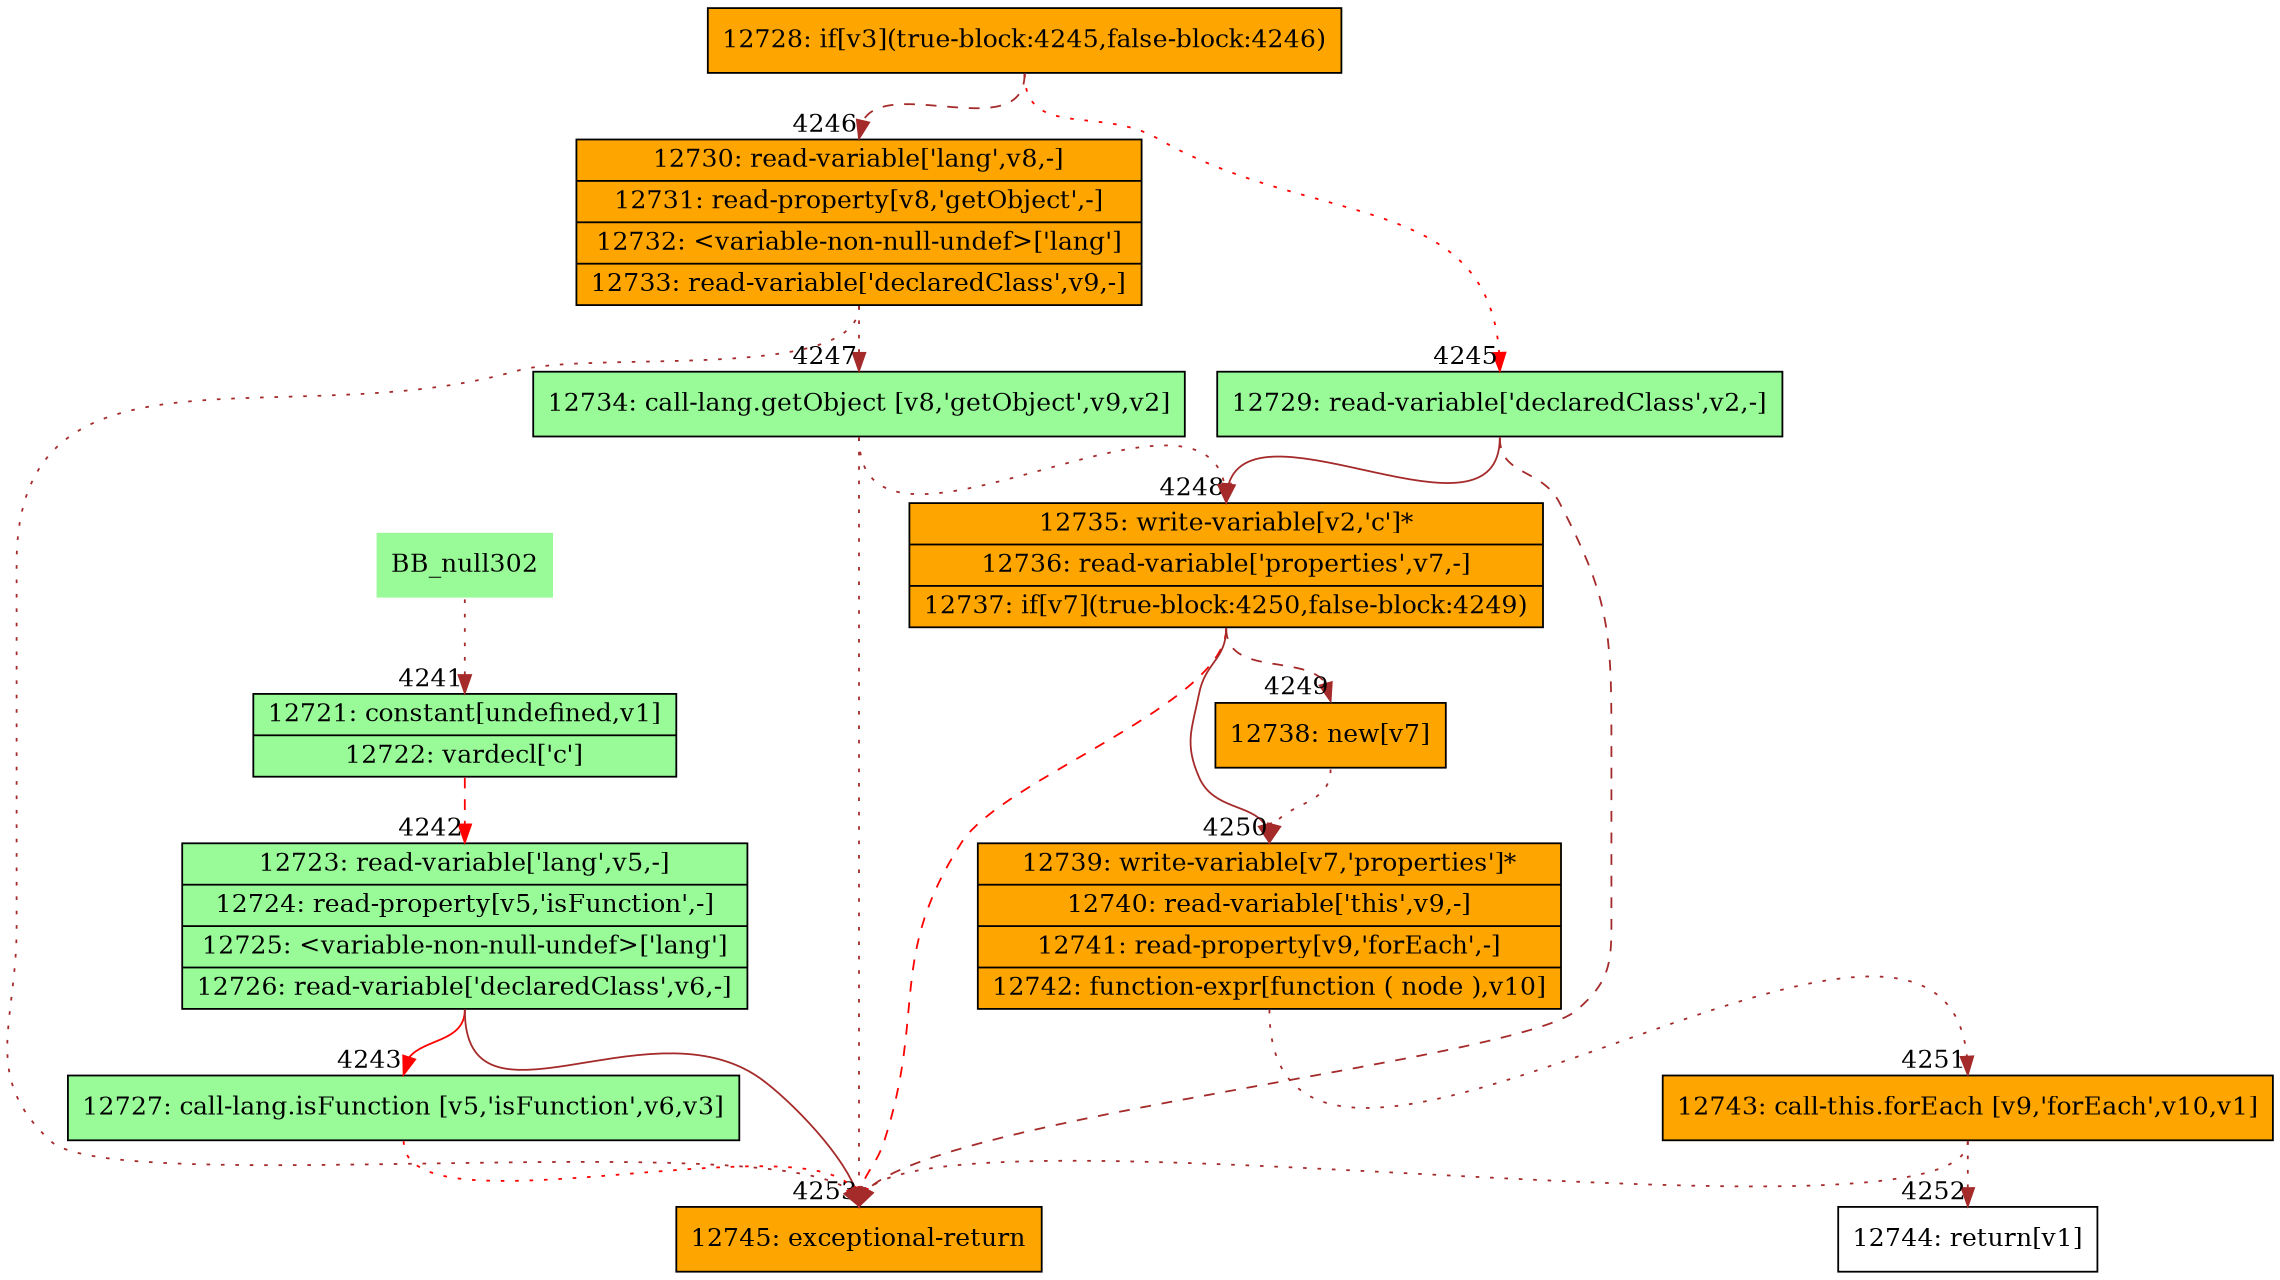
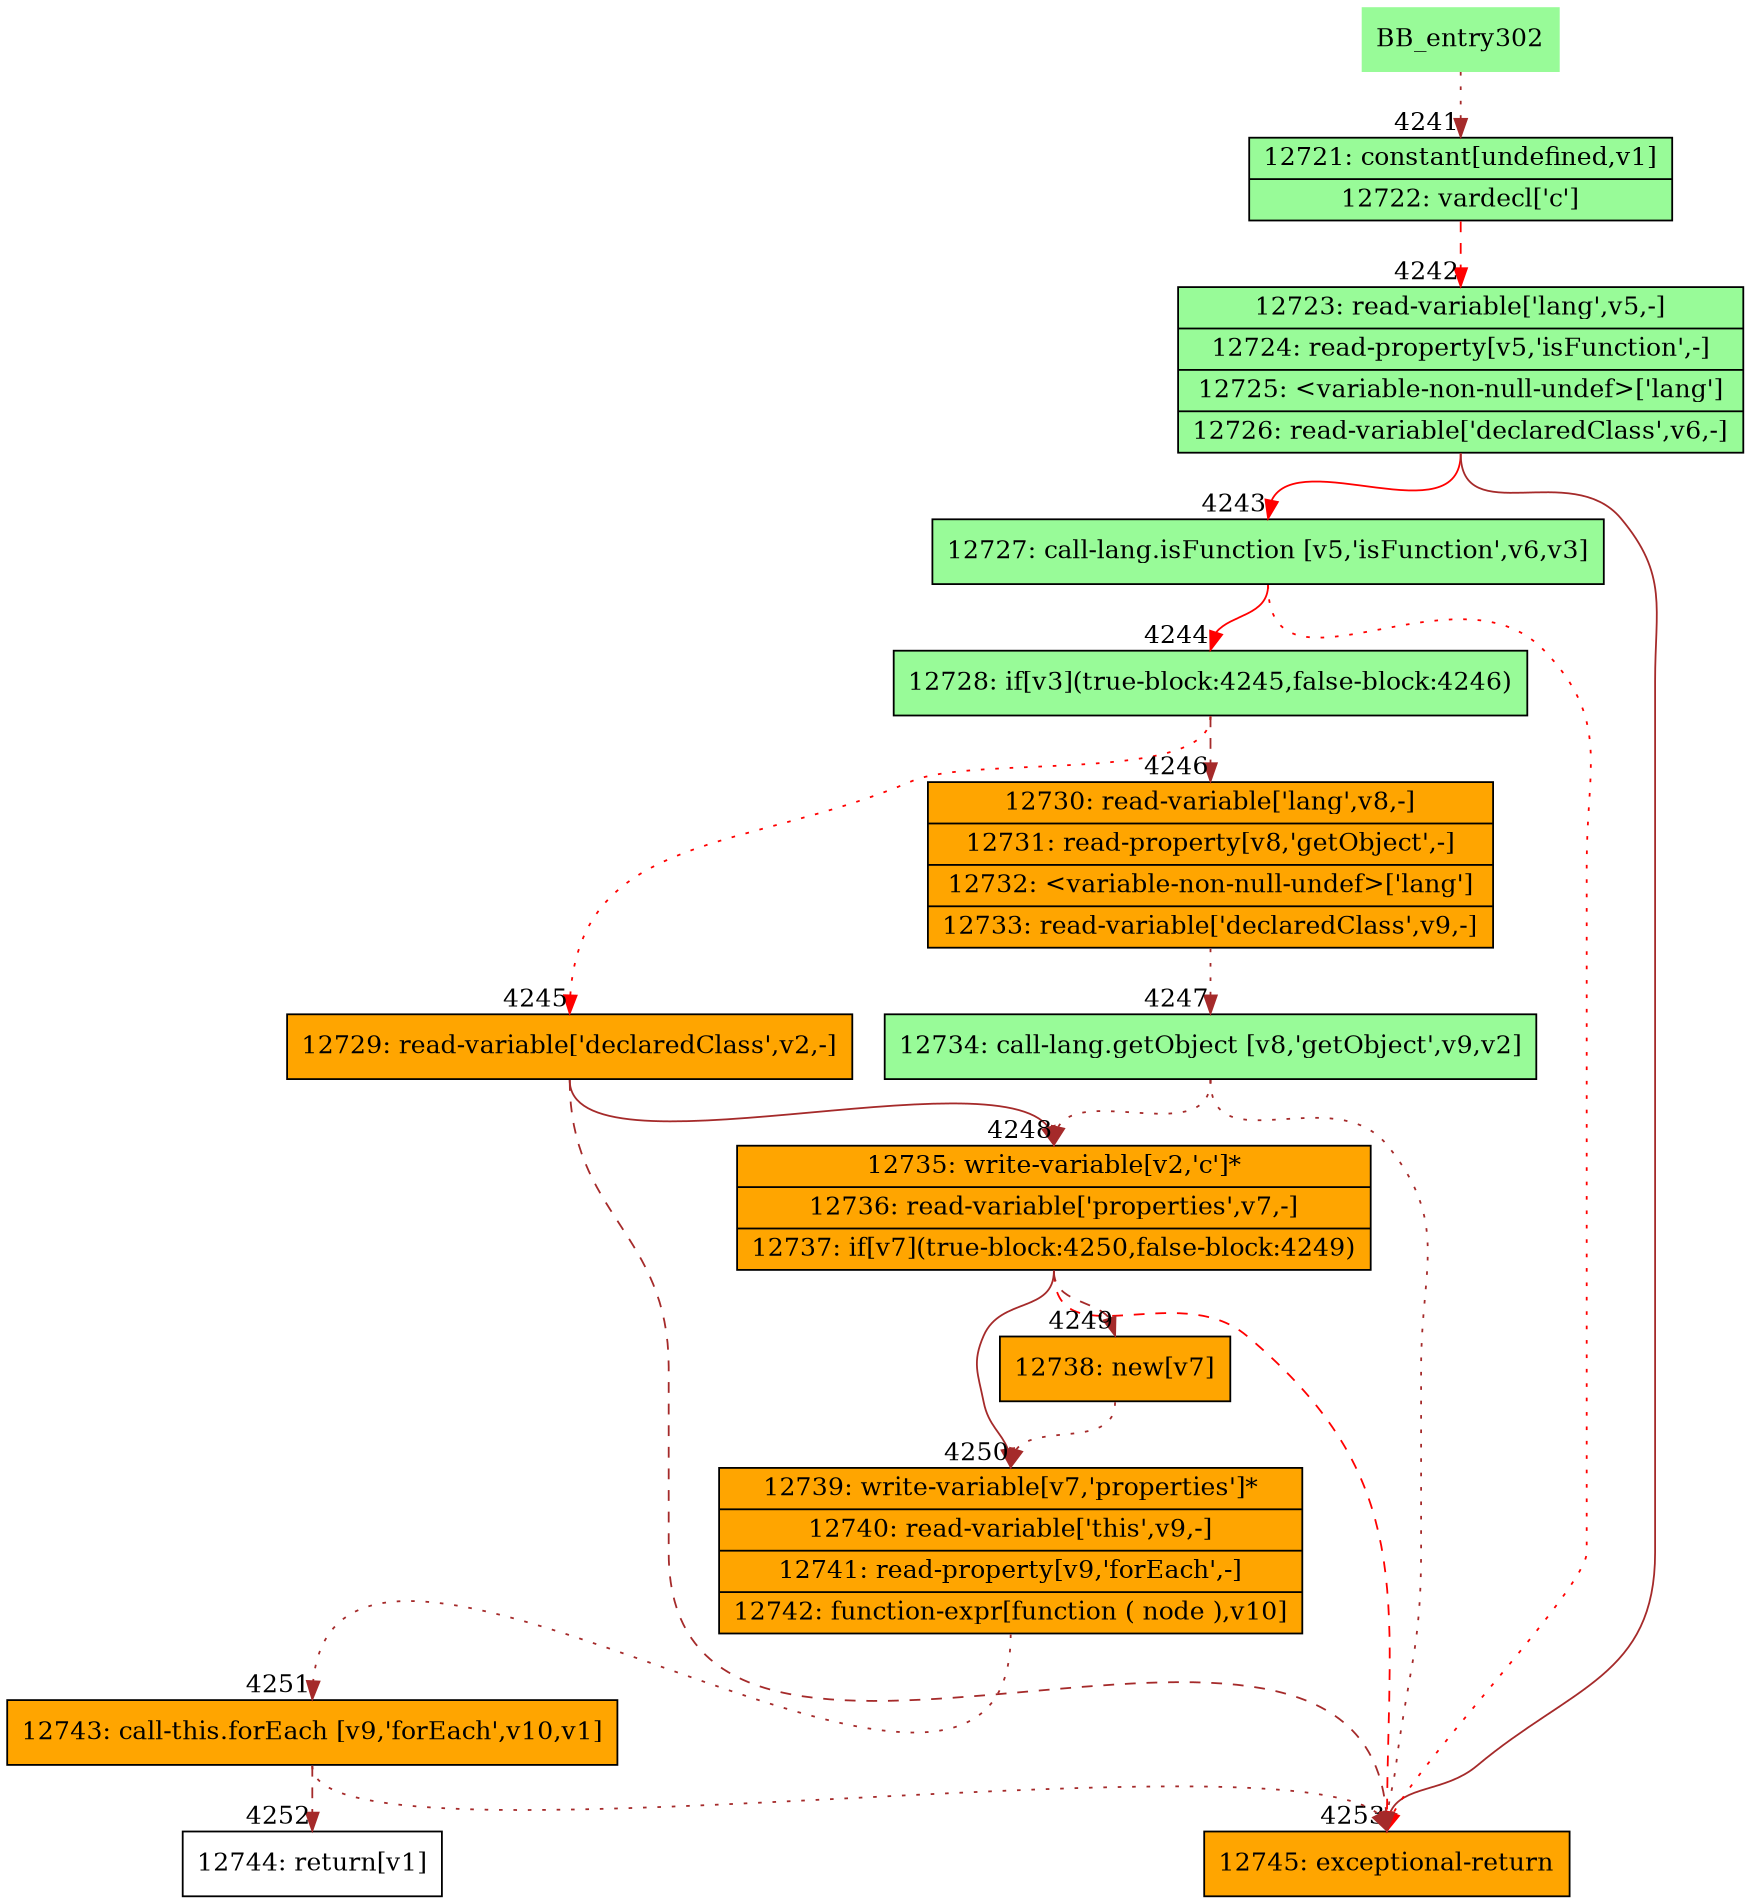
(1025, 40) -> (1210, 683)
(1500, 404) -> (570, 1047)
(465, 565) -> (1461, 40)
none -> (1248, 613)
(17, 781) -> none
(1968, 1164) -> (312, 1789)
